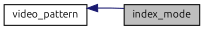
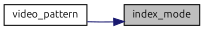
(111, 8) -> (100, 22)
